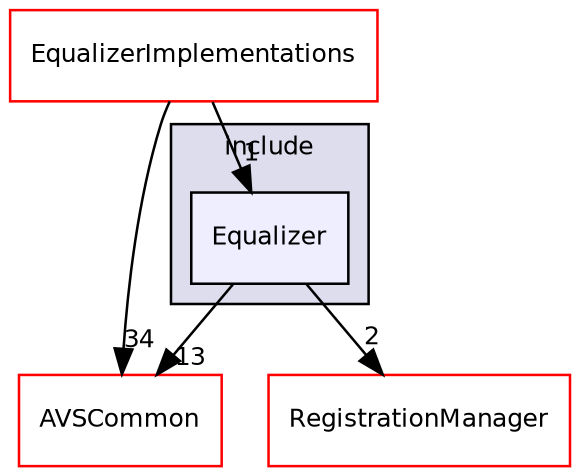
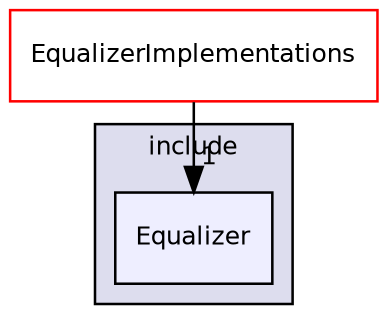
(120, 421) -> none
(419, 421) -> none
